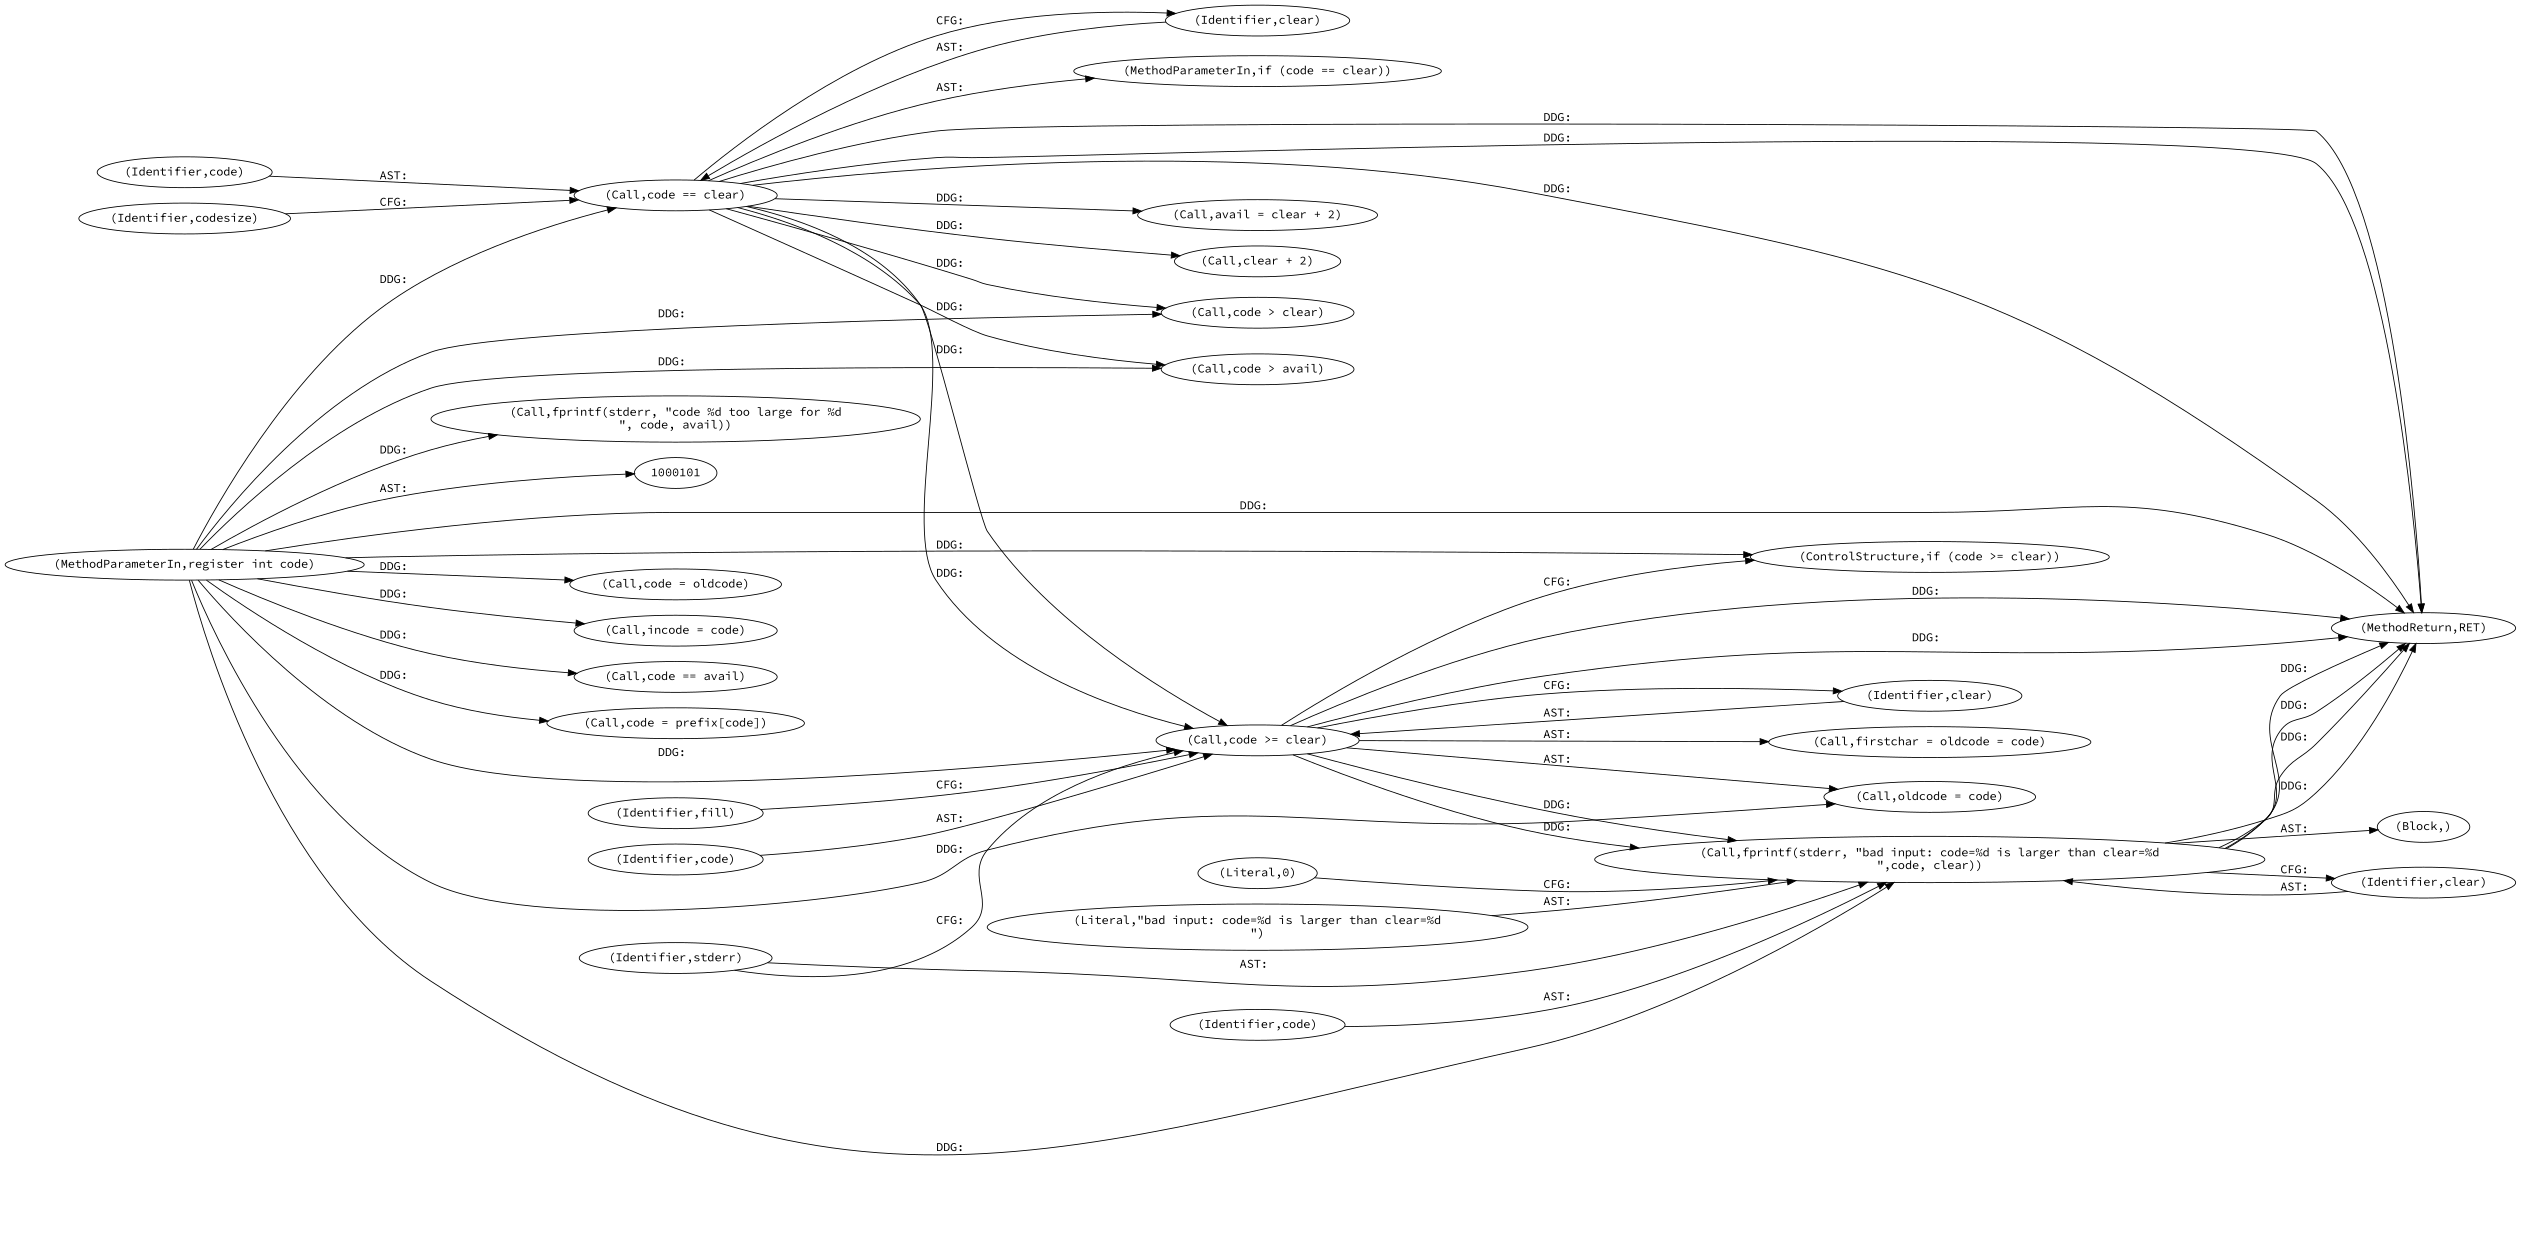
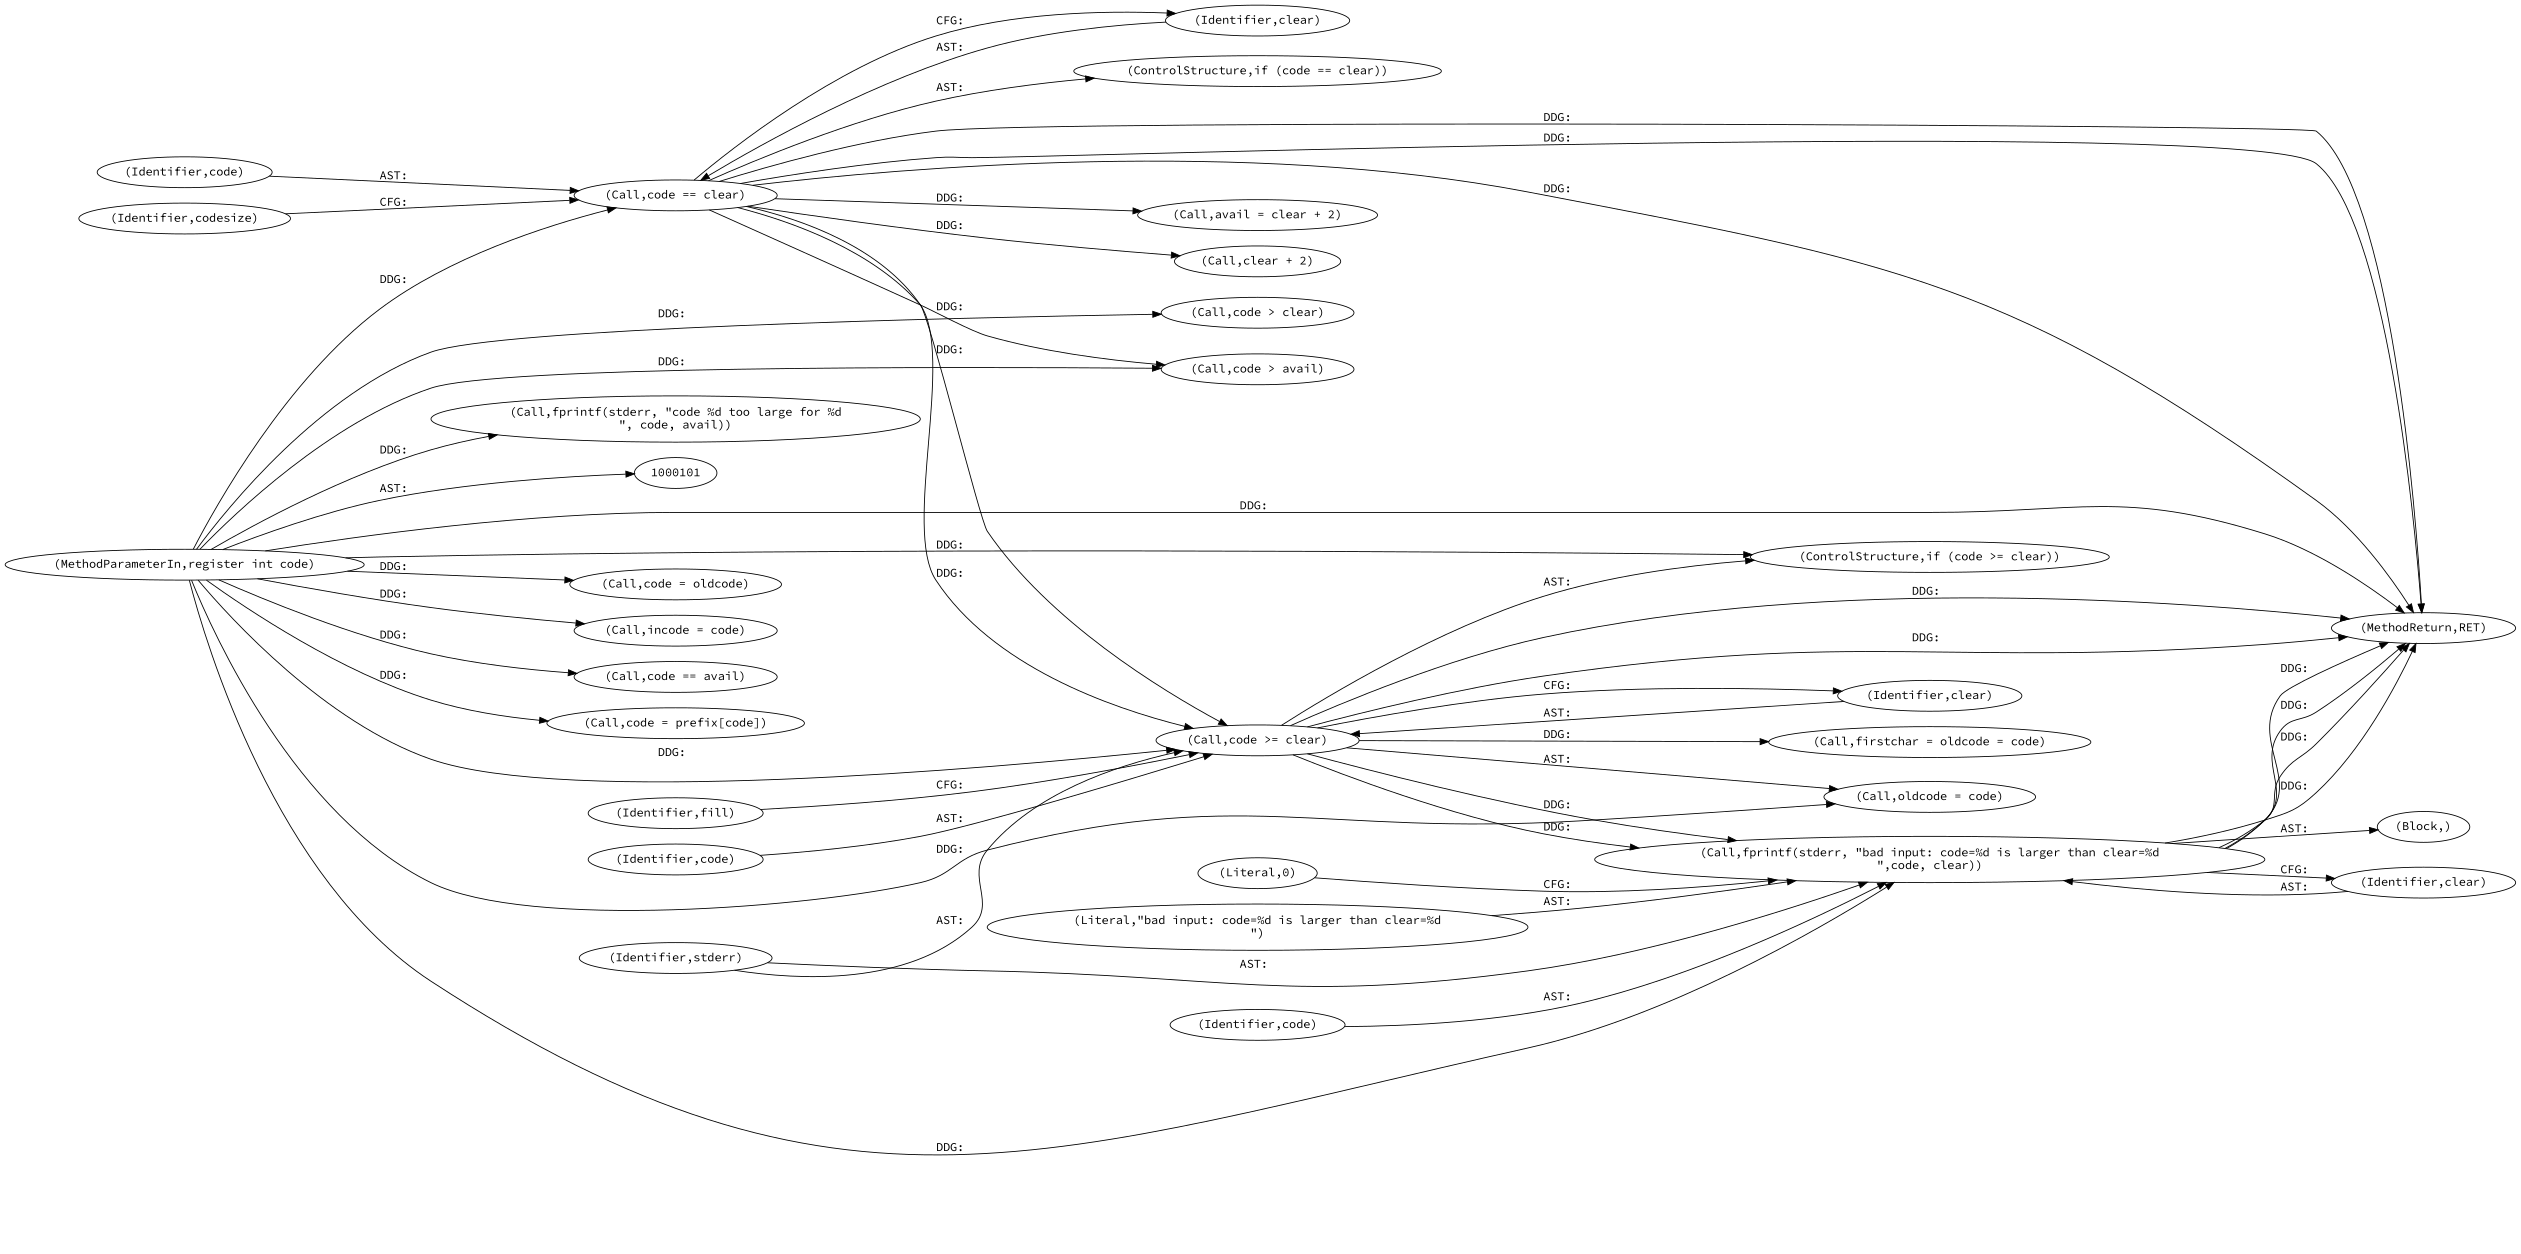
(1258, 71) -> (1258, 71)
(939, 269) -> none
(1561, 582) -> (1561, 582)
(1561, 735) -> (1561, 735)
(954, 921) -> (954, 921)
